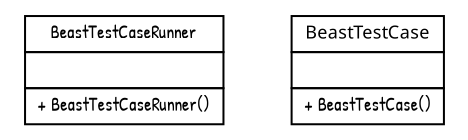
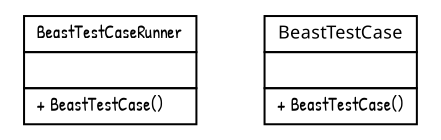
(124, 105) -> (100, 105)
